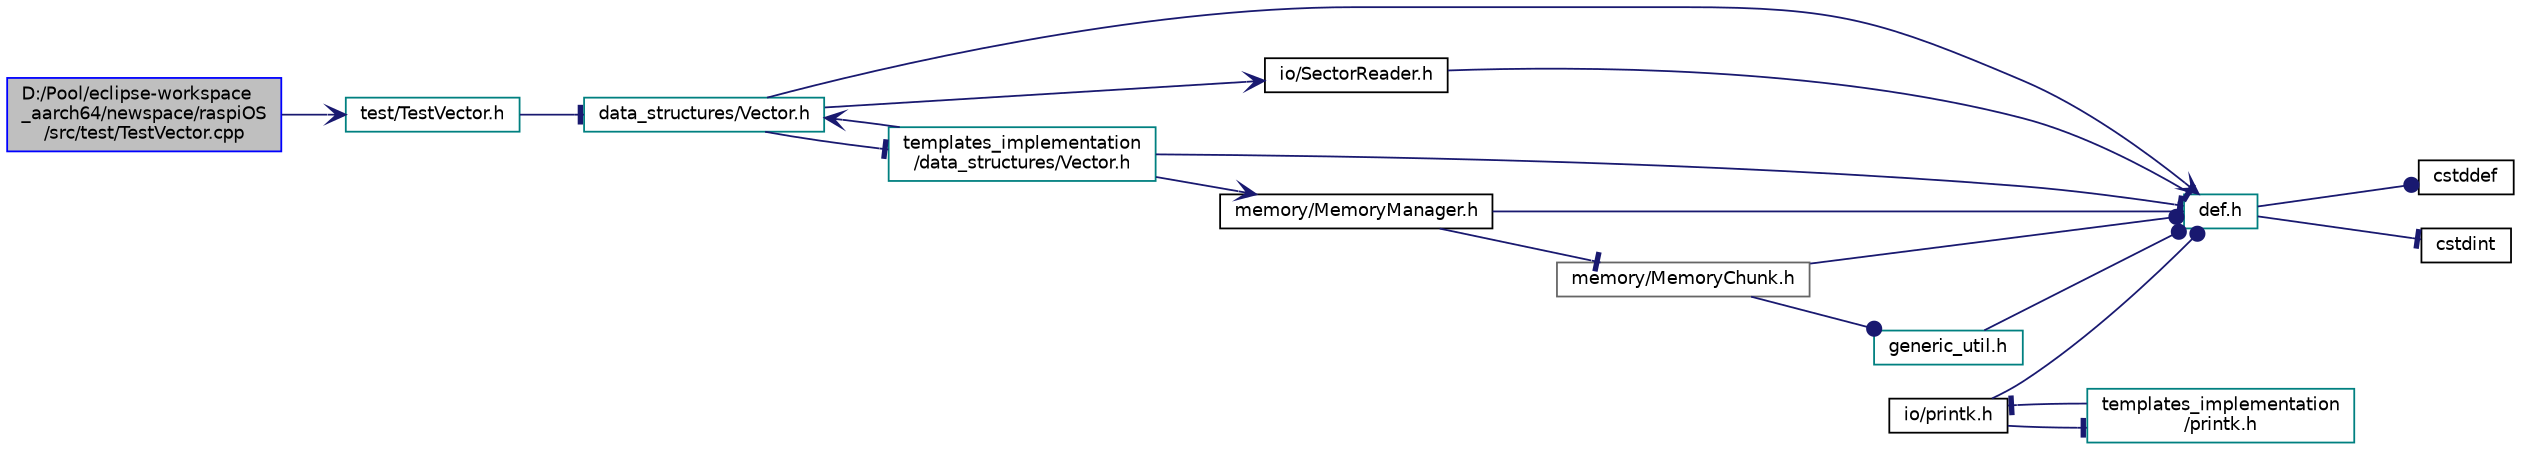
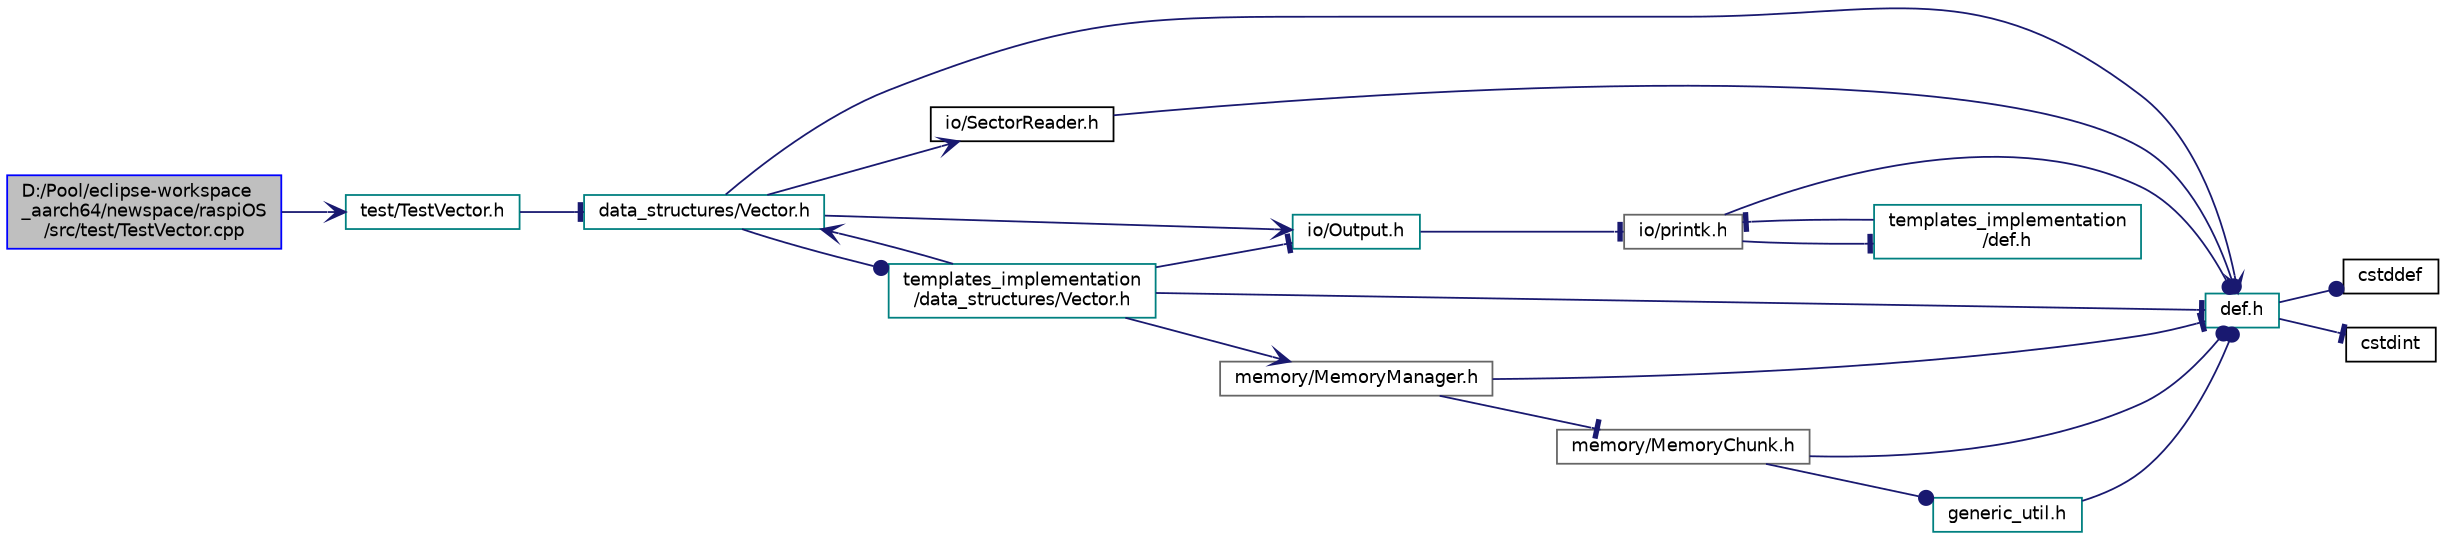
(1825, 83) -> (1712, 87)
(822, 141) -> (807, 249)
(1356, 211) -> (1356, 379)
none -> (1356, 232)
(1948, 416) -> (1683, 232)
(2221, 416) -> (2008, 232)
